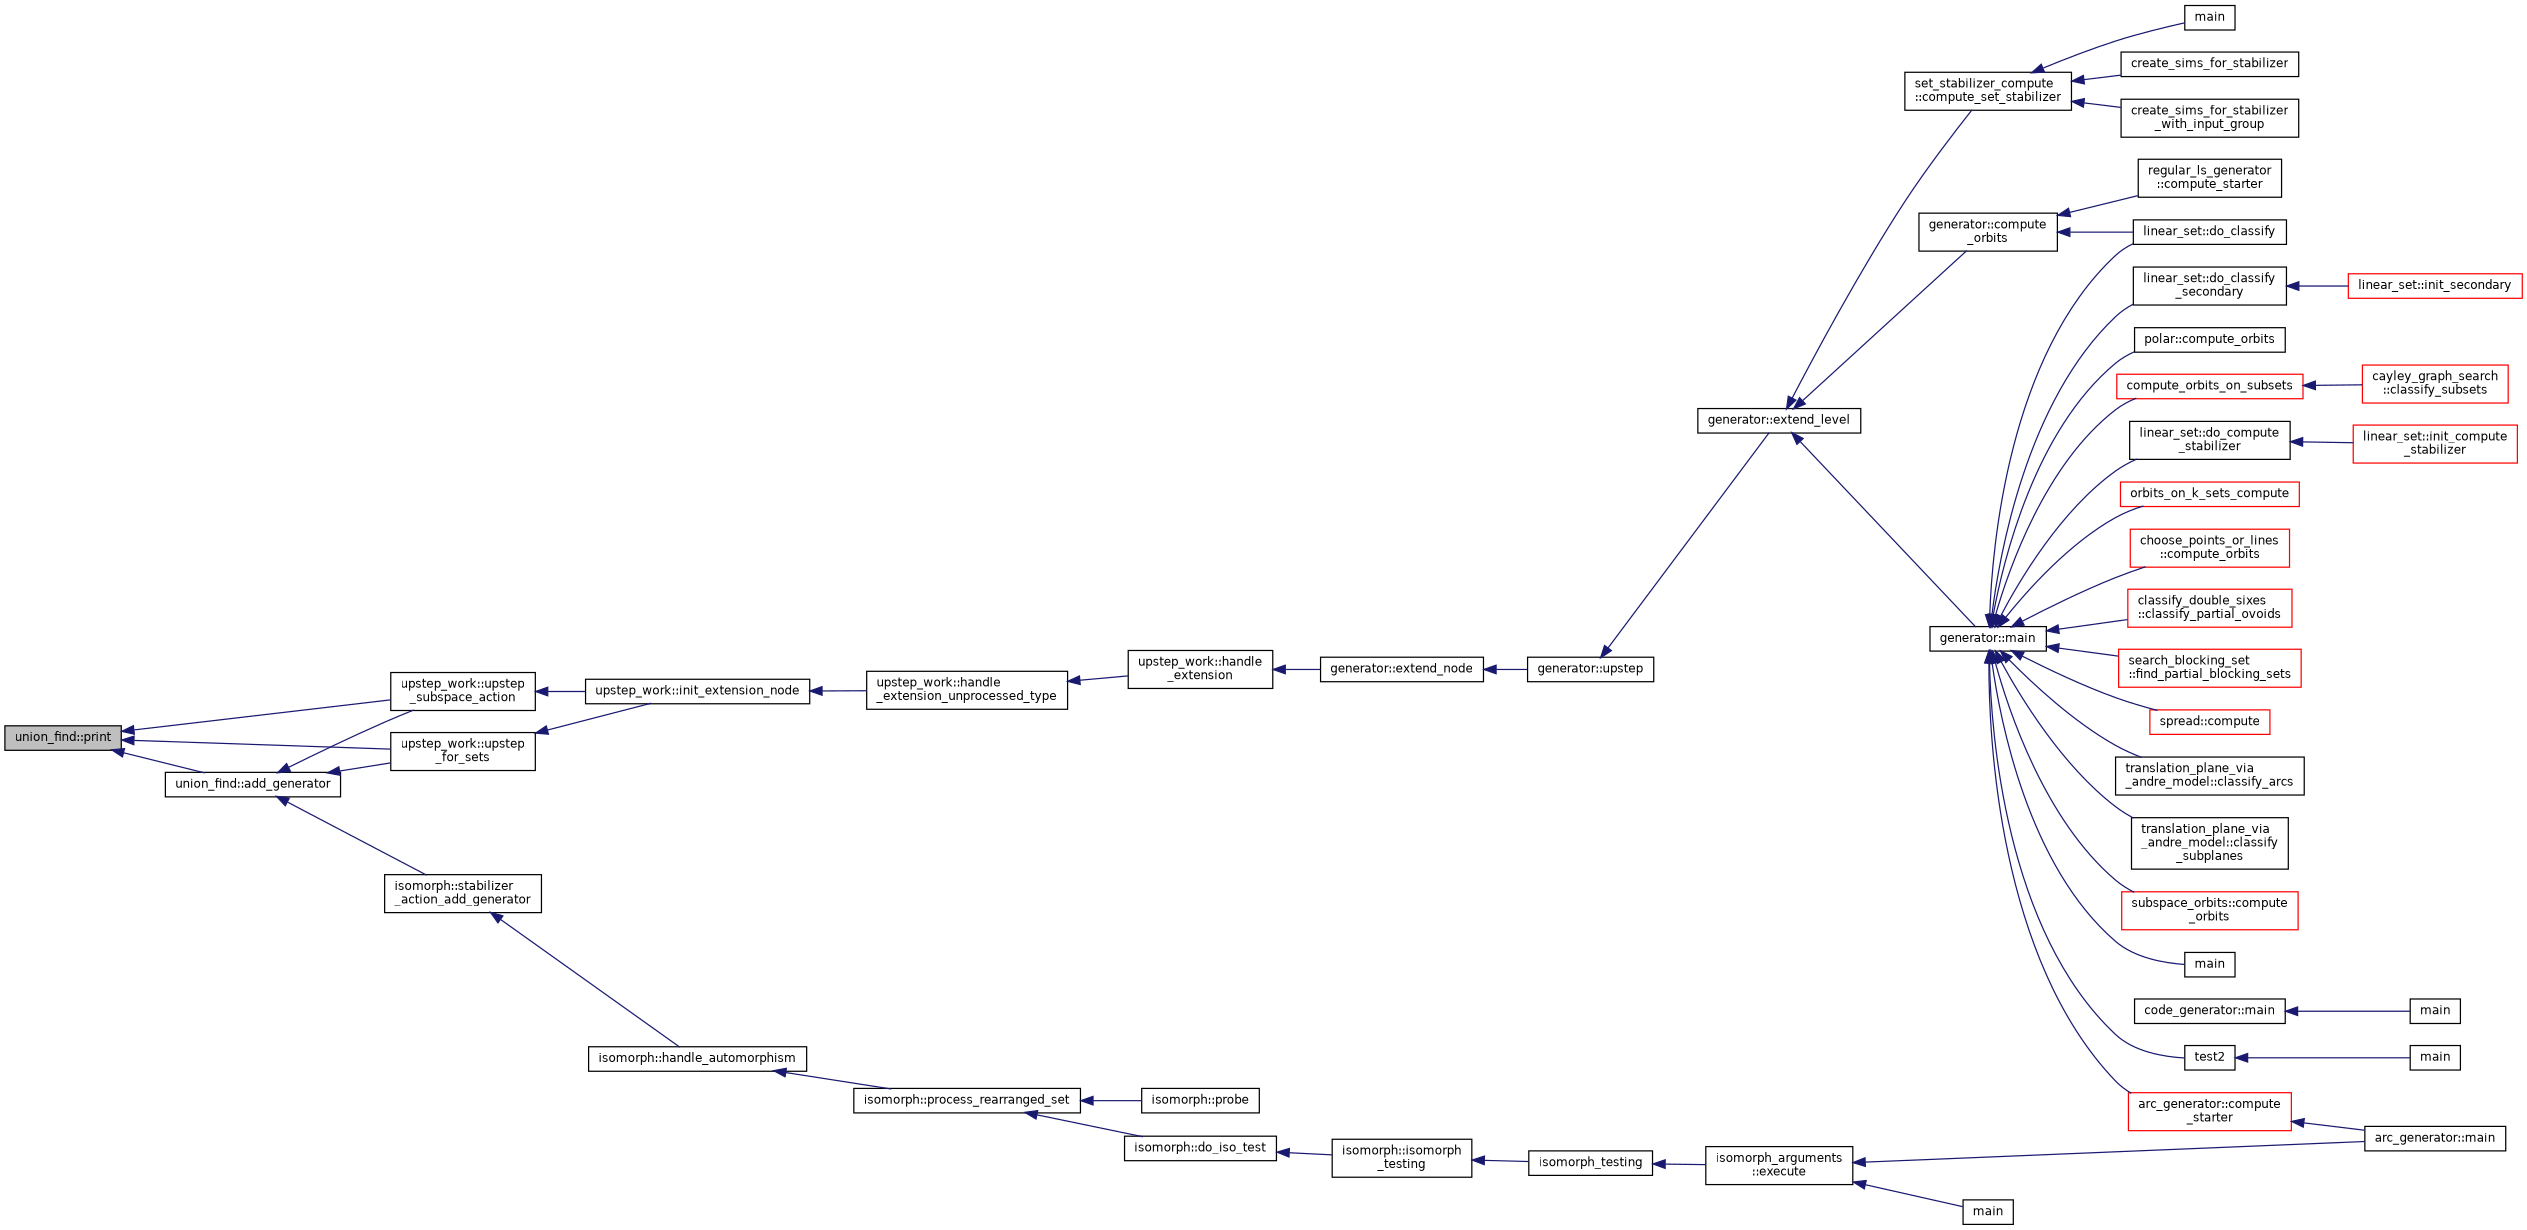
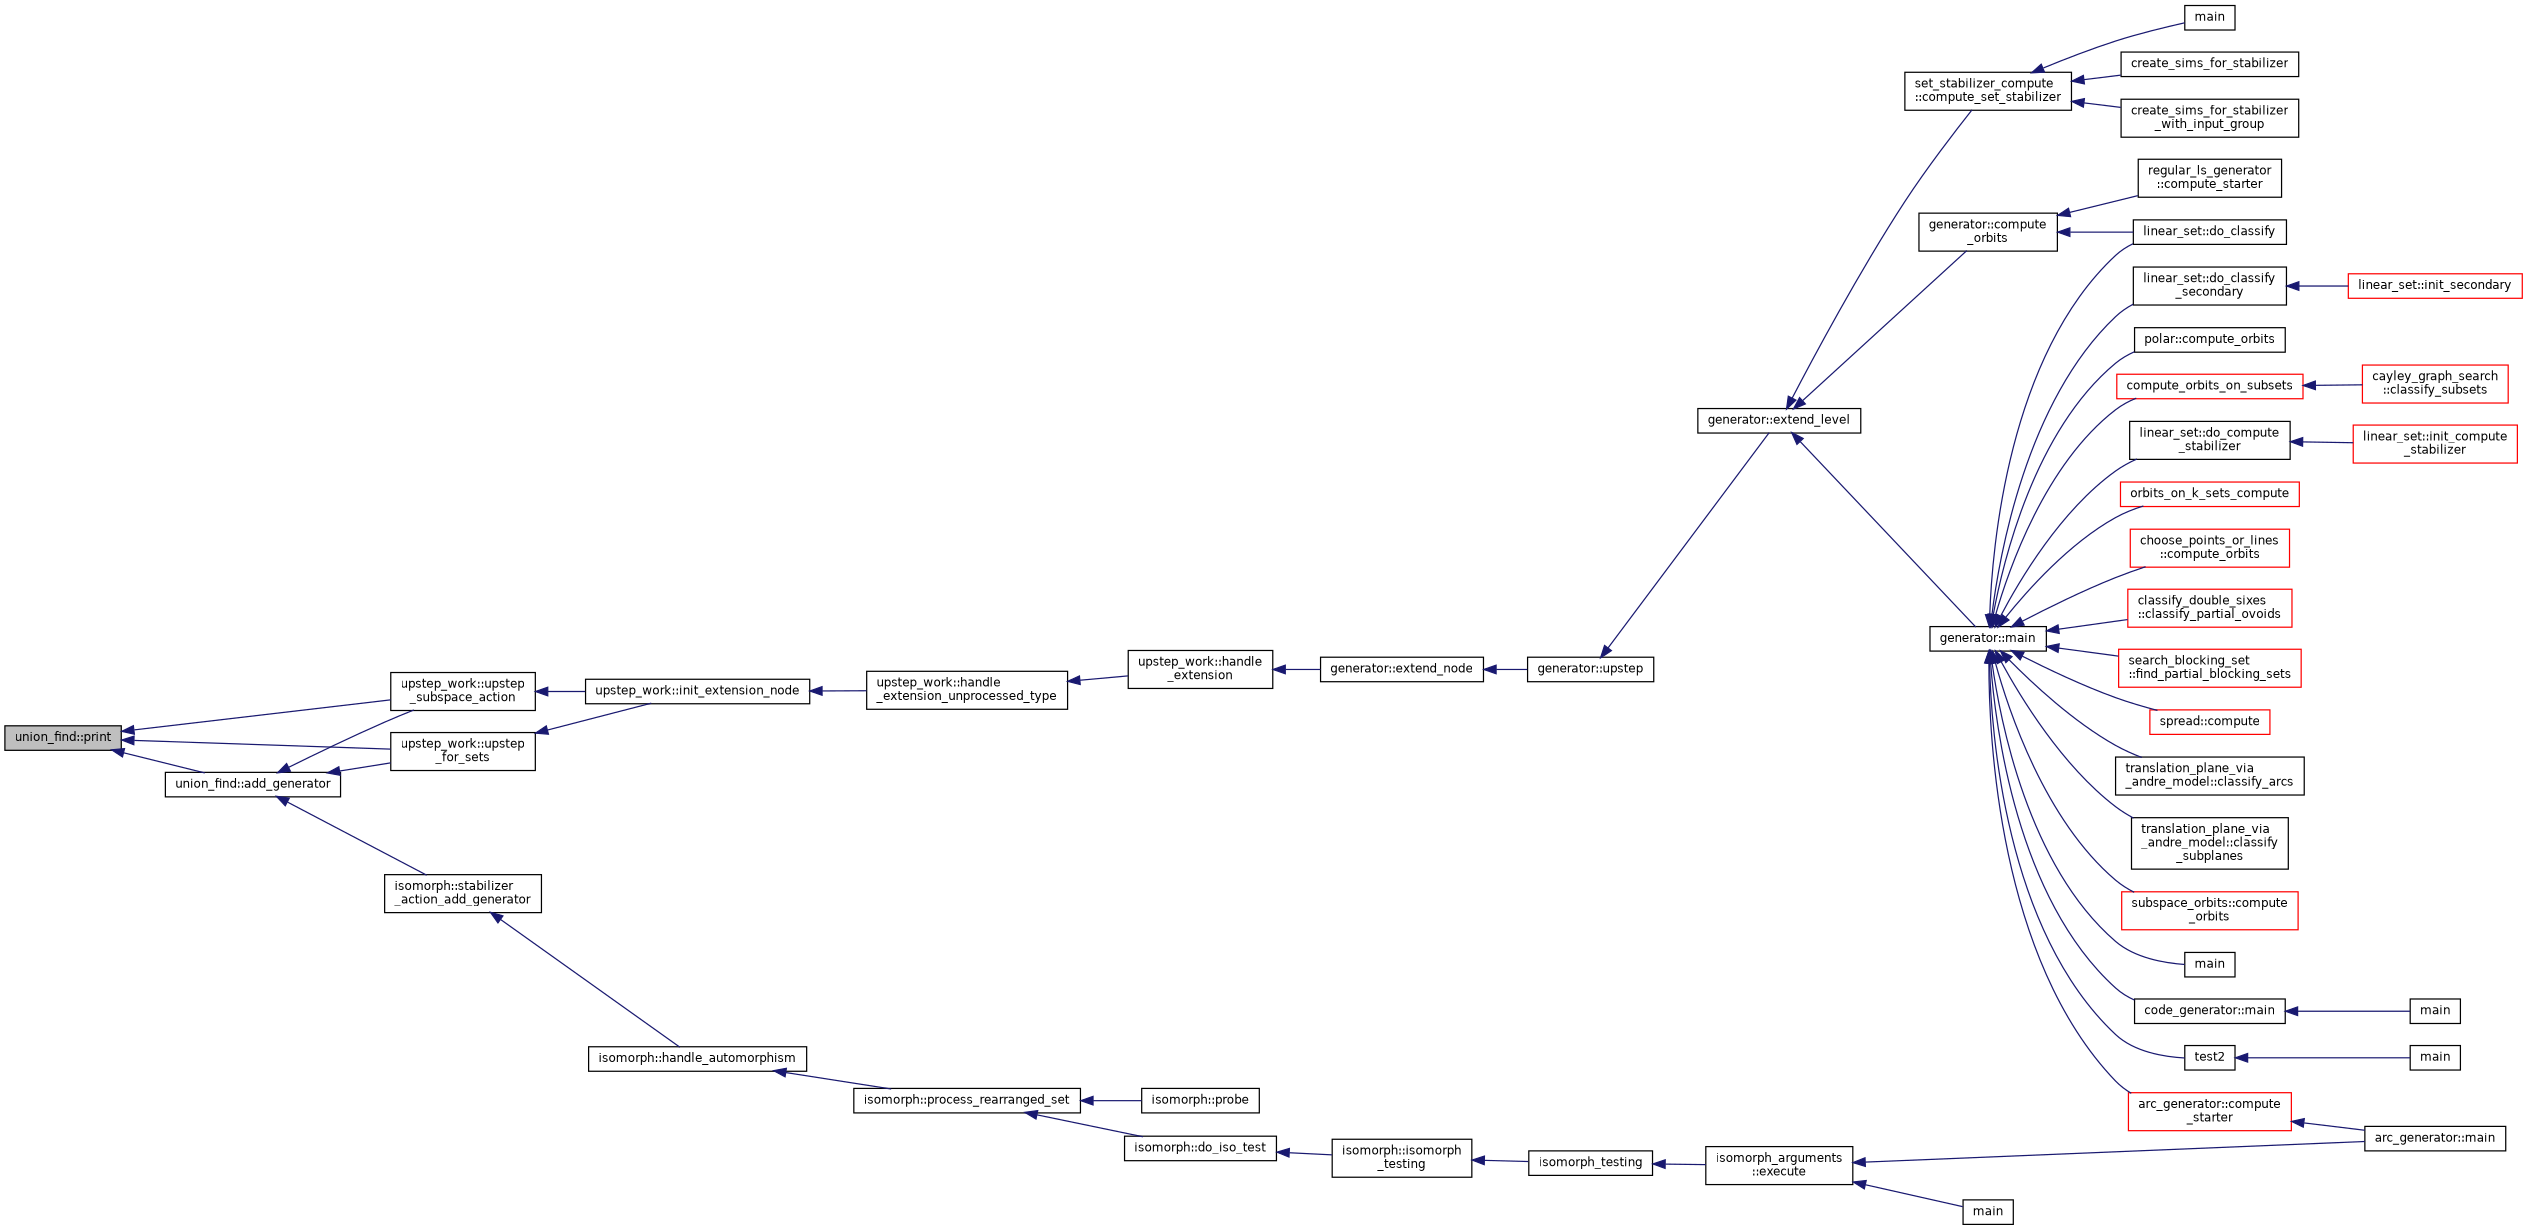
none -> (2029, 848)
